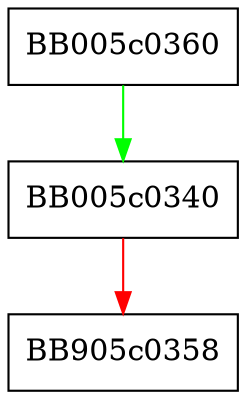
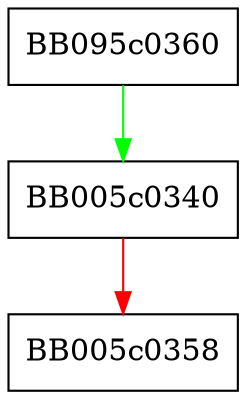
(123, 47) -> (123, 47)
(123, 353) -> (123, 353)
